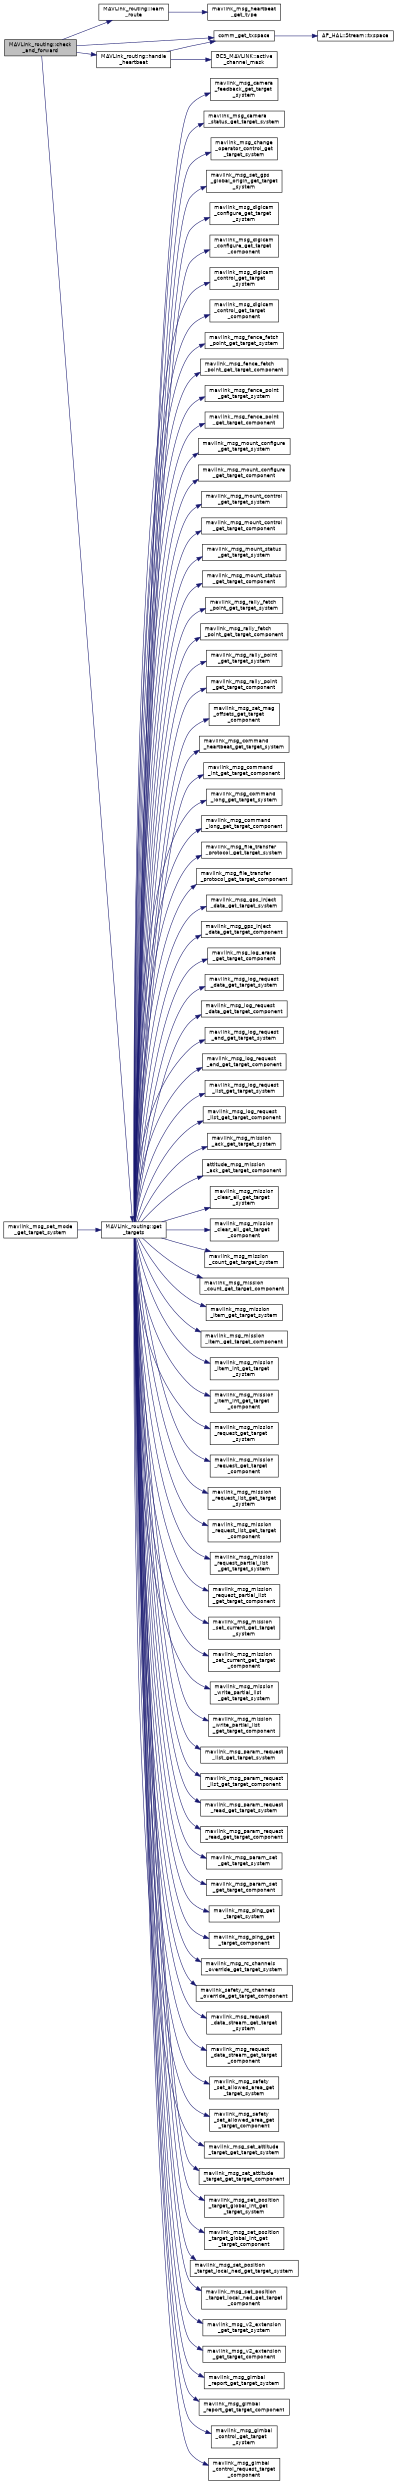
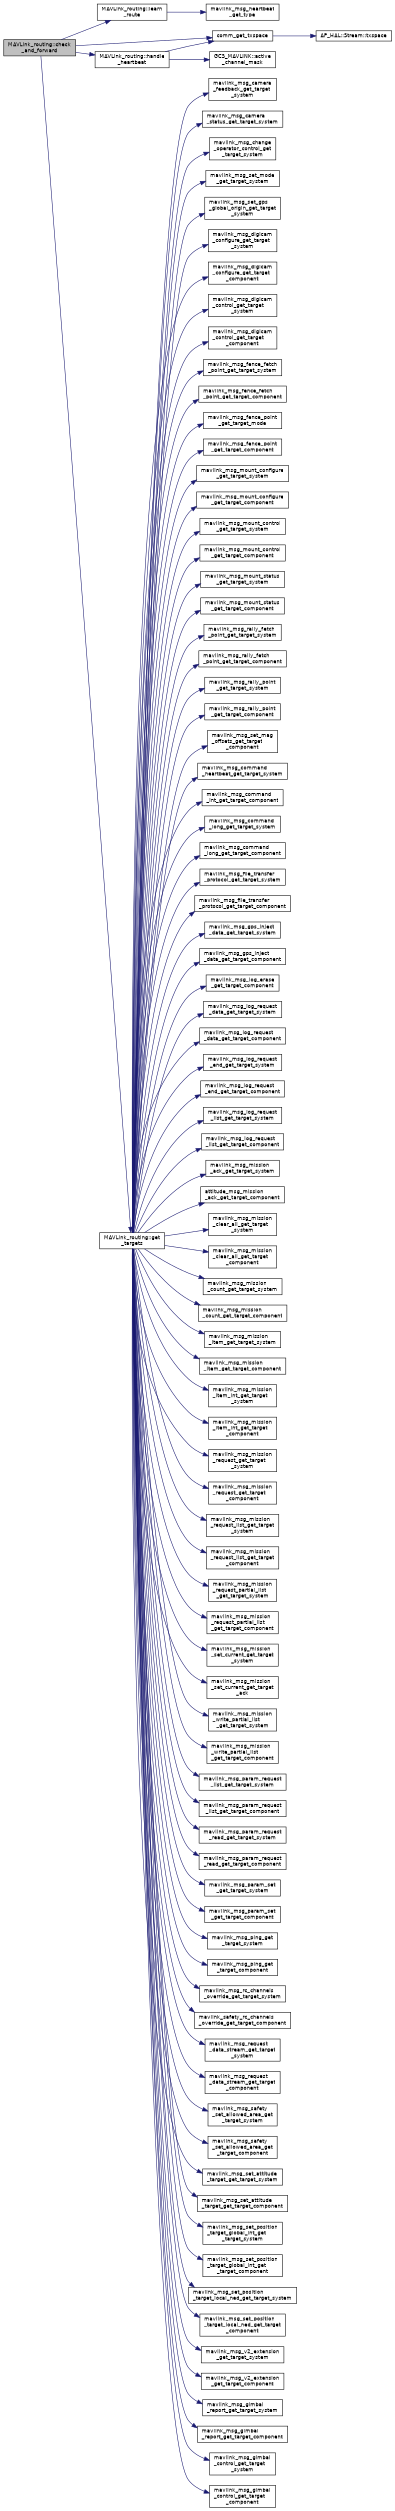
(244, 394) -> (243, 421)
(87, 1230) -> (148, 704)
(244, 1661) -> (243, 1688)
(244, 2469) -> (243, 2496)
